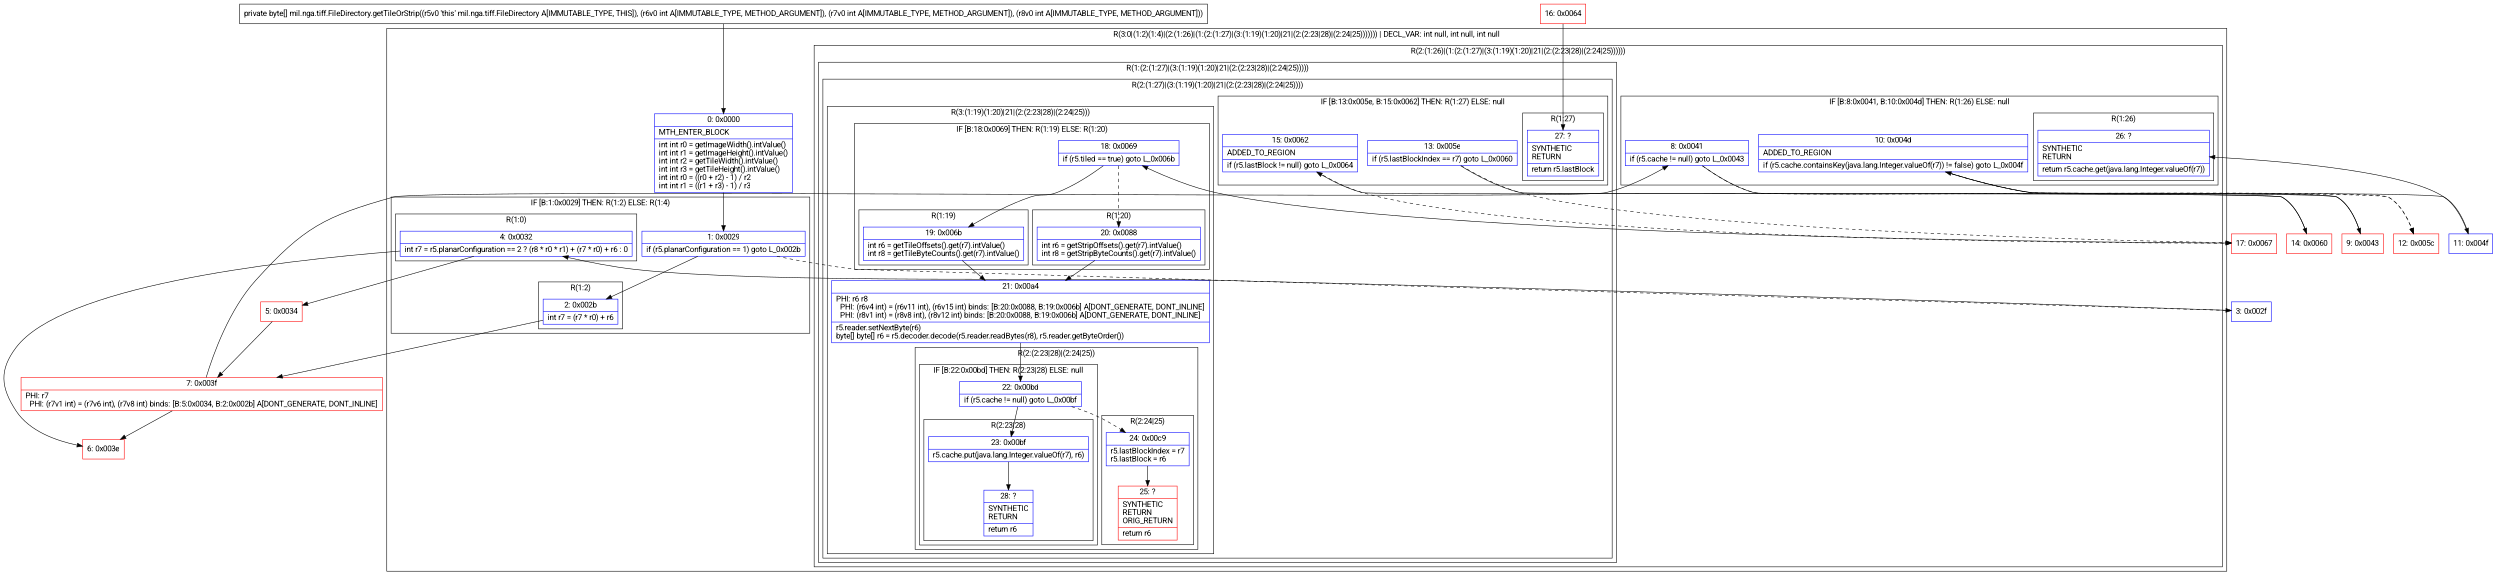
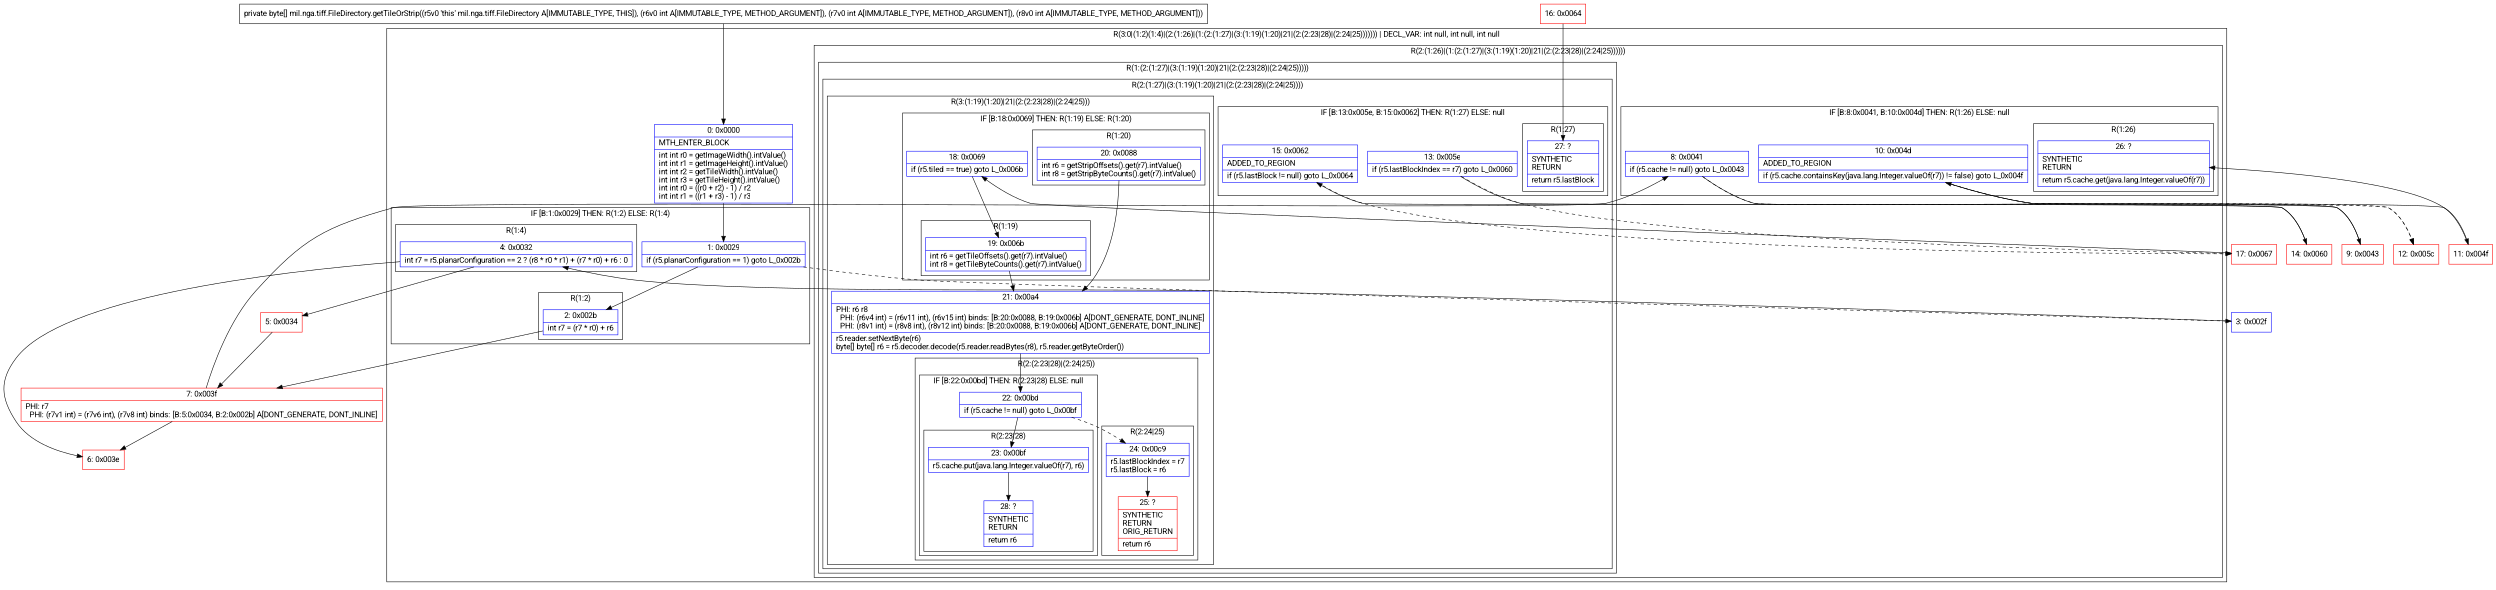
(1119, 191) -> none
(516, 220) -> (516, 231)
(2471, 244) -> (2471, 254)
